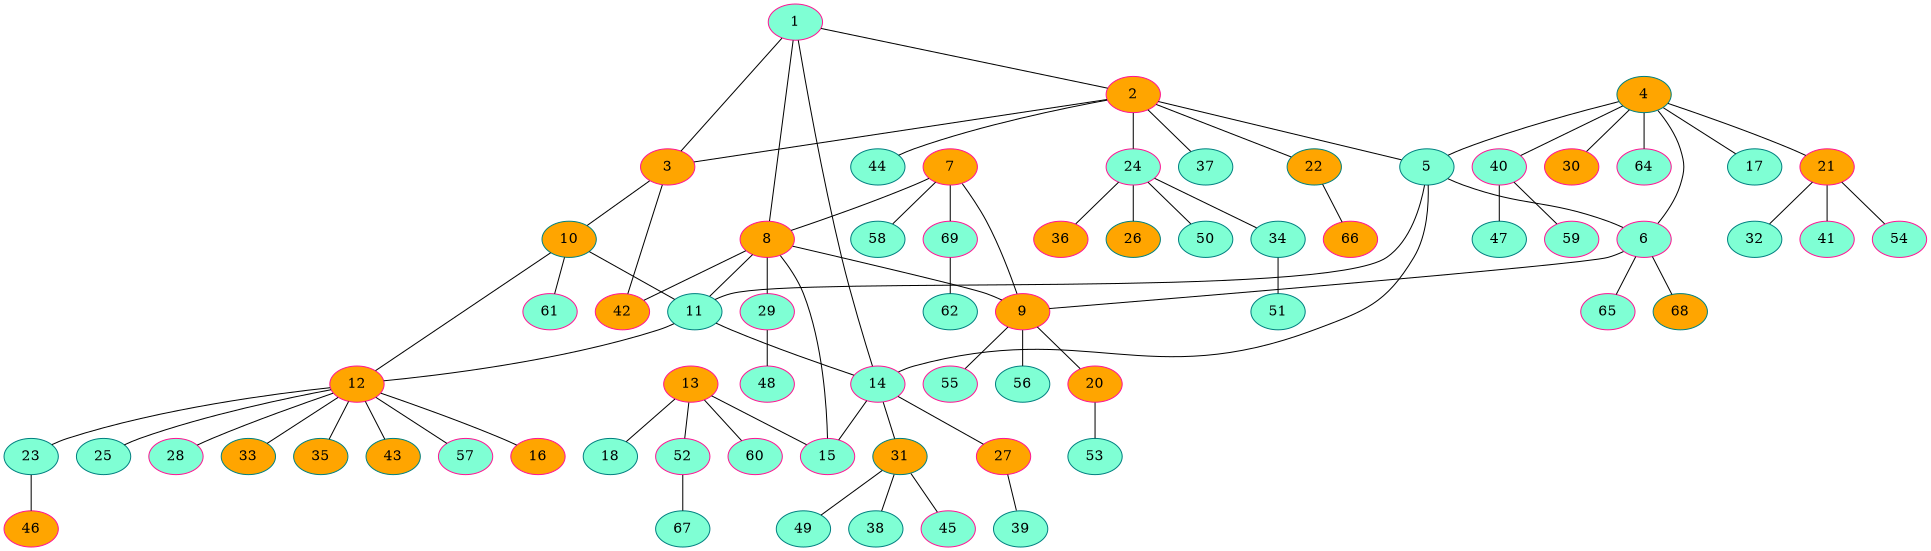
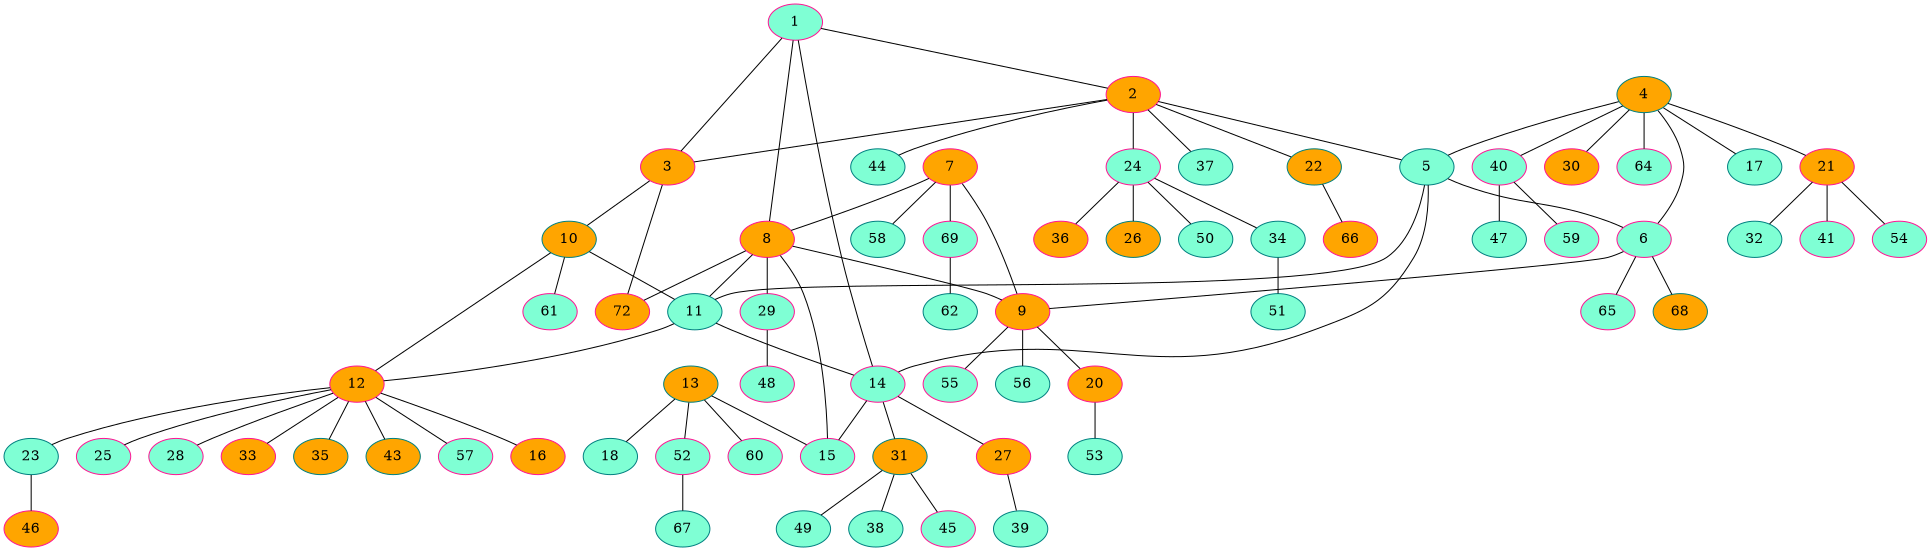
(622, 312) -> (622, 312)
(691, 384) -> (691, 384)
(104, 457) -> (104, 457)
(248, 457) -> (248, 457)
